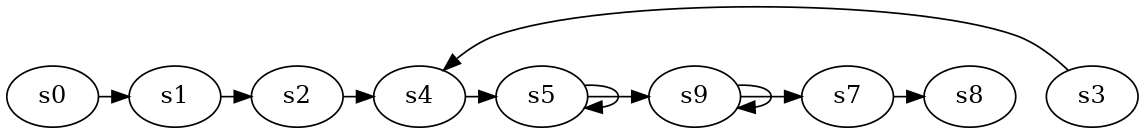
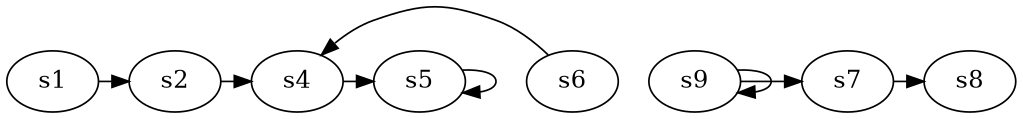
(53, 97) -> none
(602, 97) -> none
(1092, 97) -> (572, 81)
